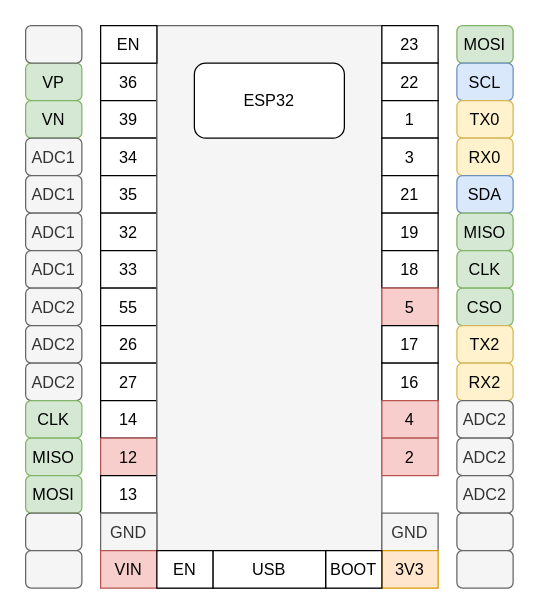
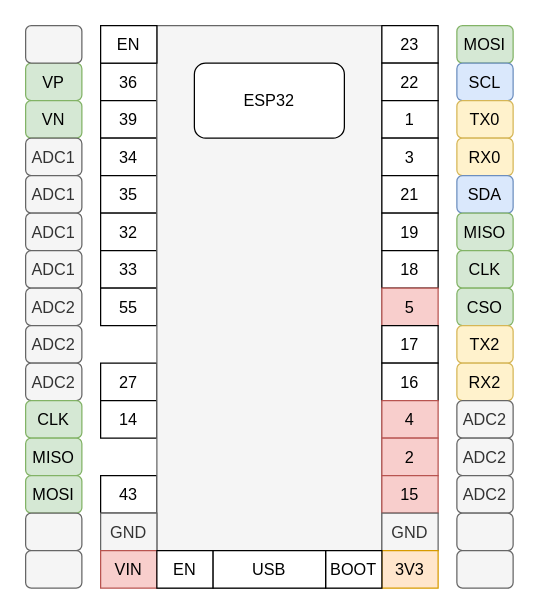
(129, 344) -> none
(129, 457) -> none
(129, 494) -> (129, 494)
none -> (410, 494)
